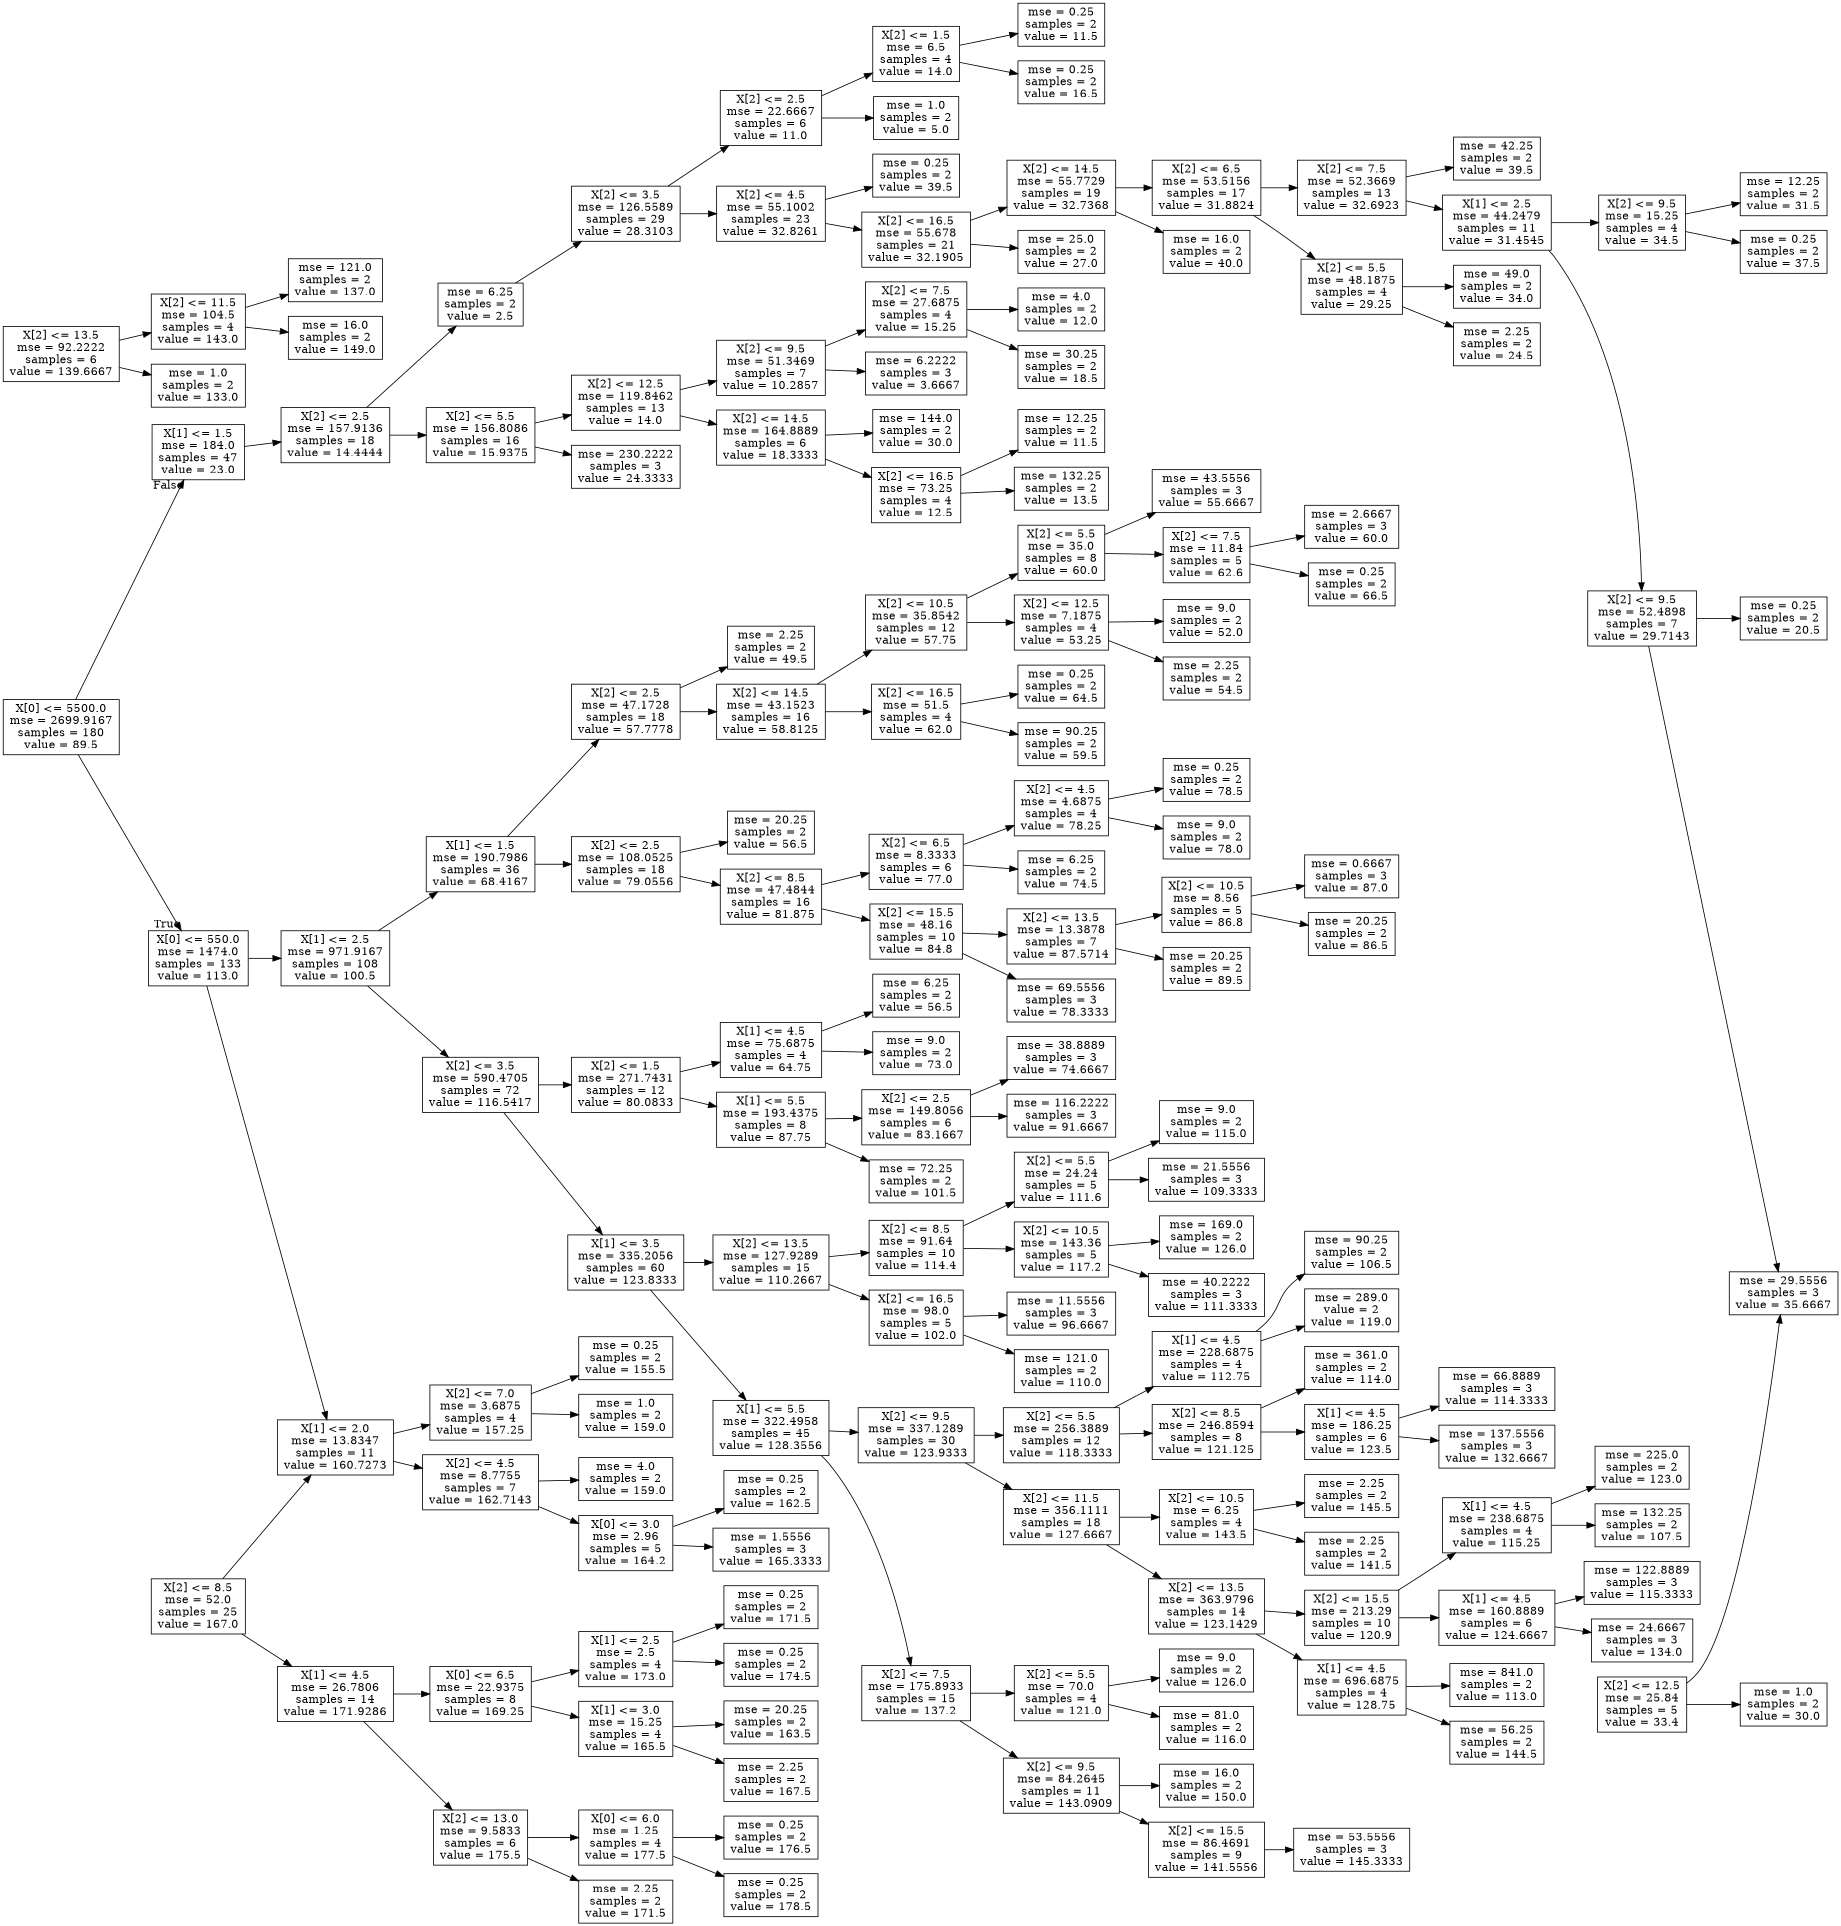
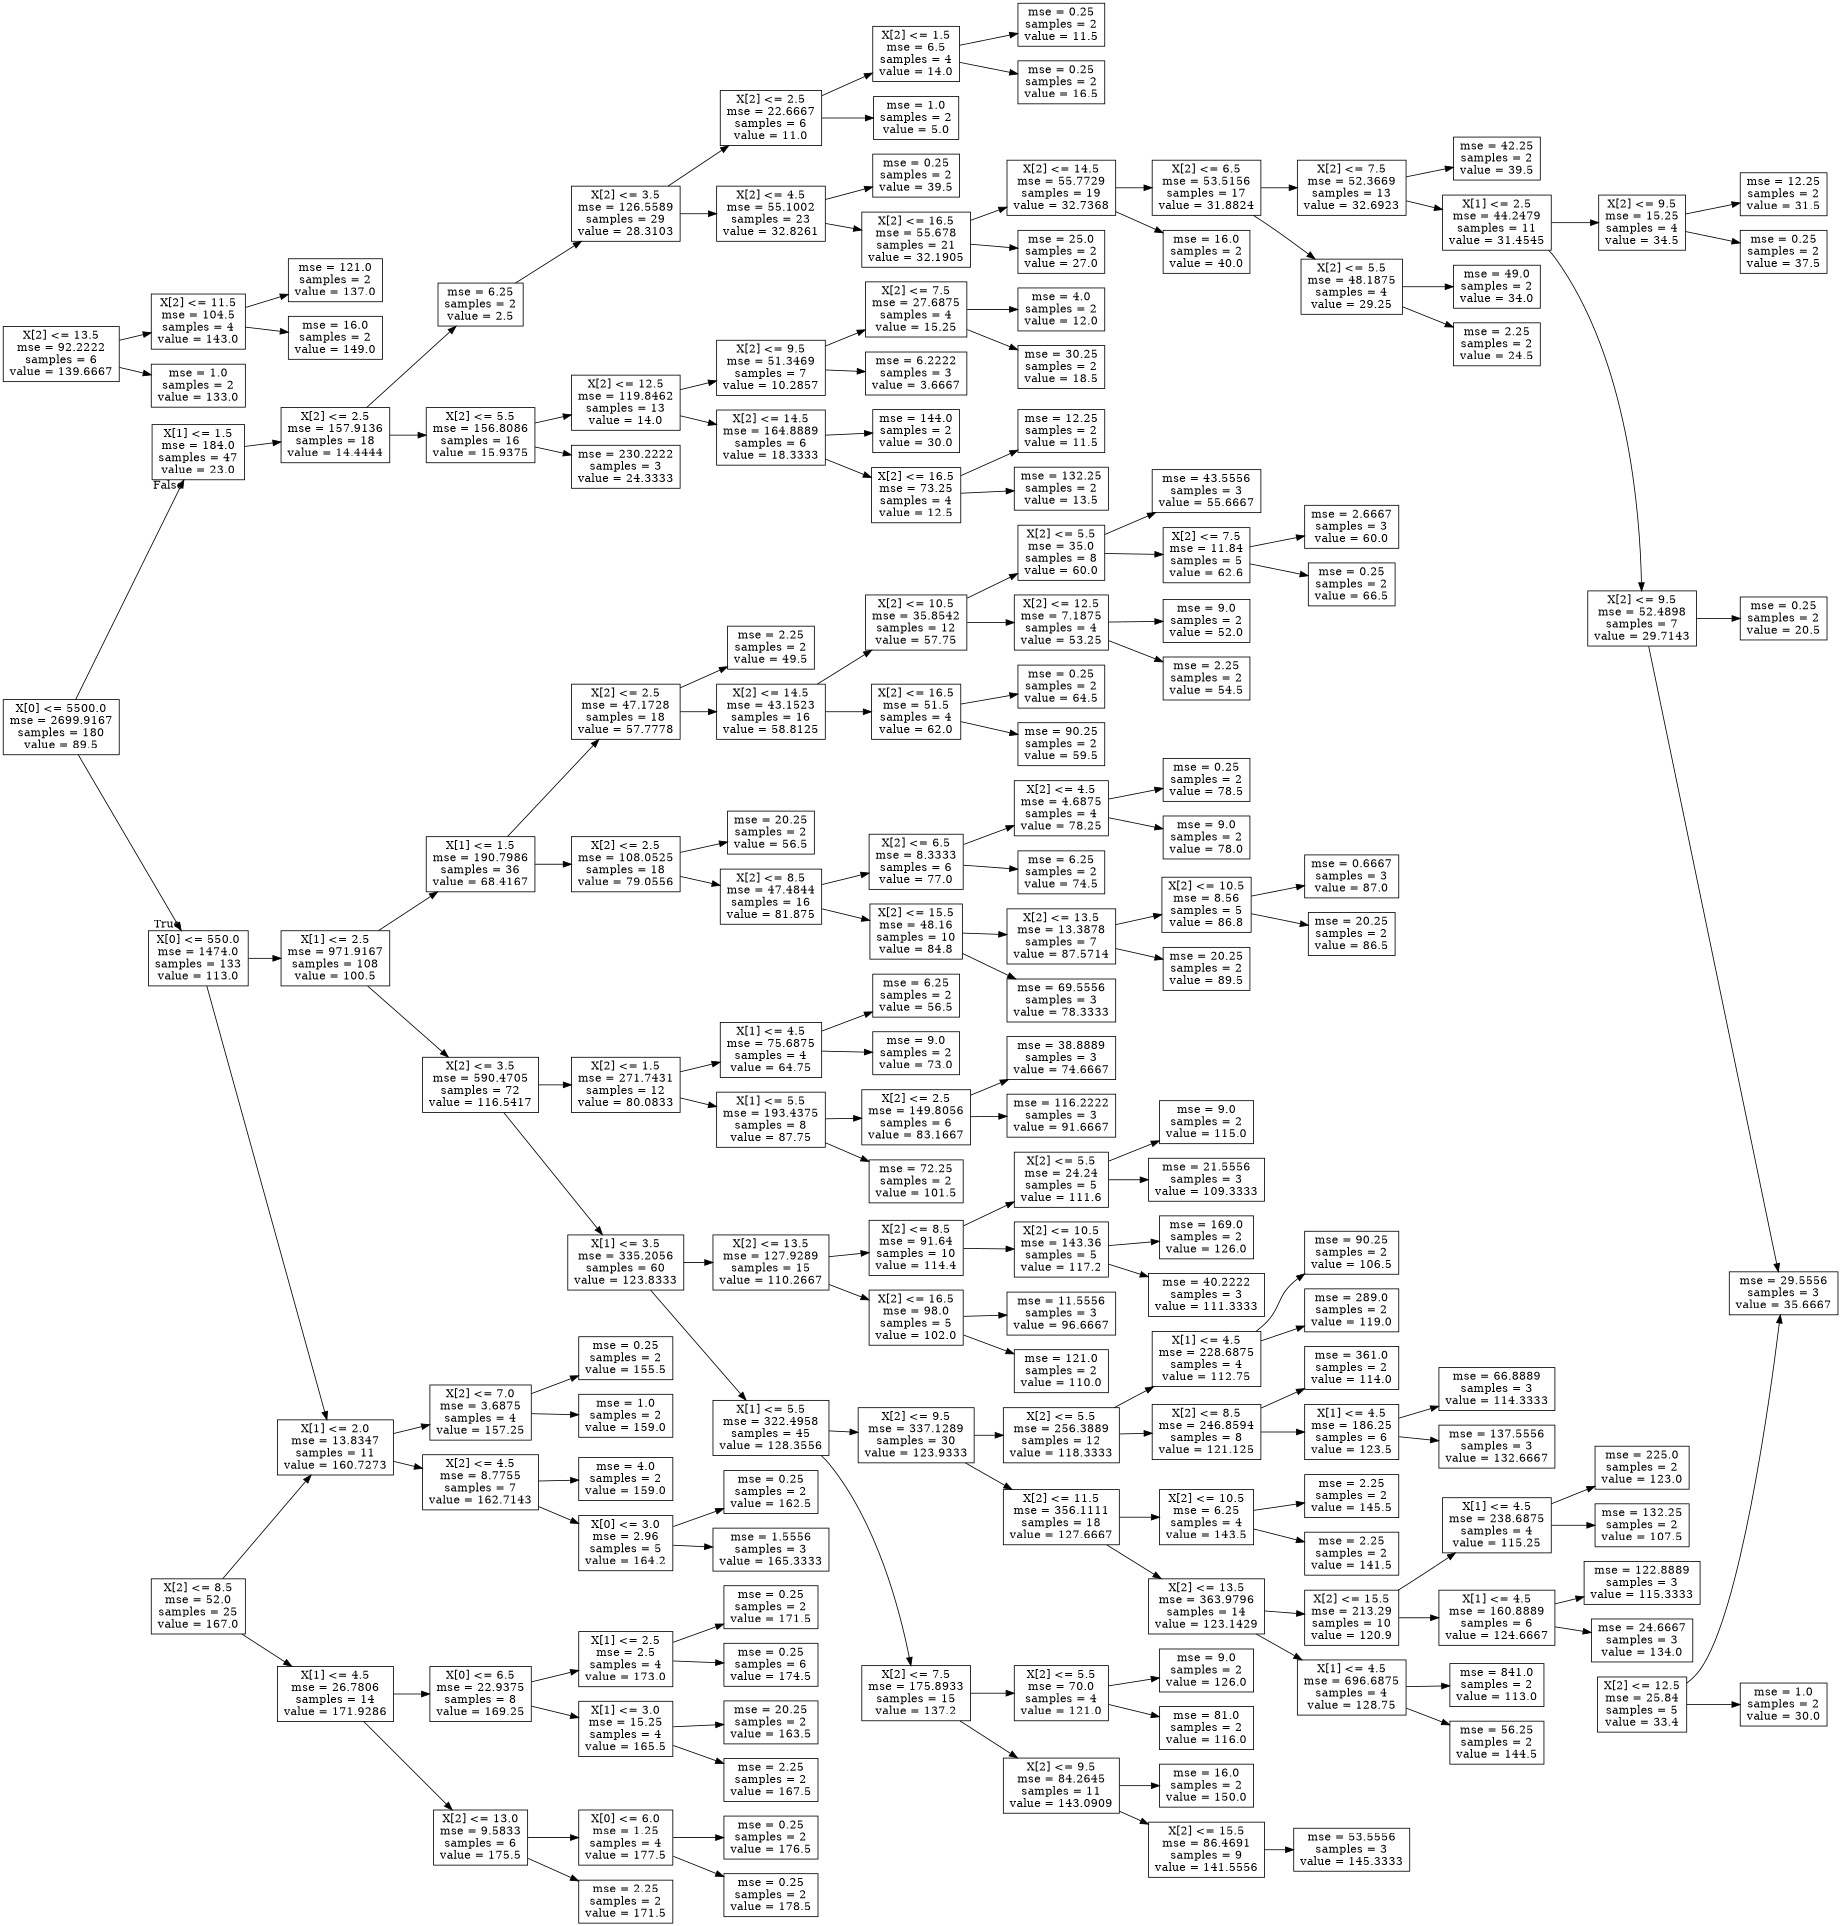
(1352, 1310) -> (1352, 1310)
(771, 1665) -> (771, 1665)
